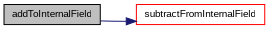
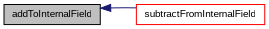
(113, 21) -> (124, 8)
